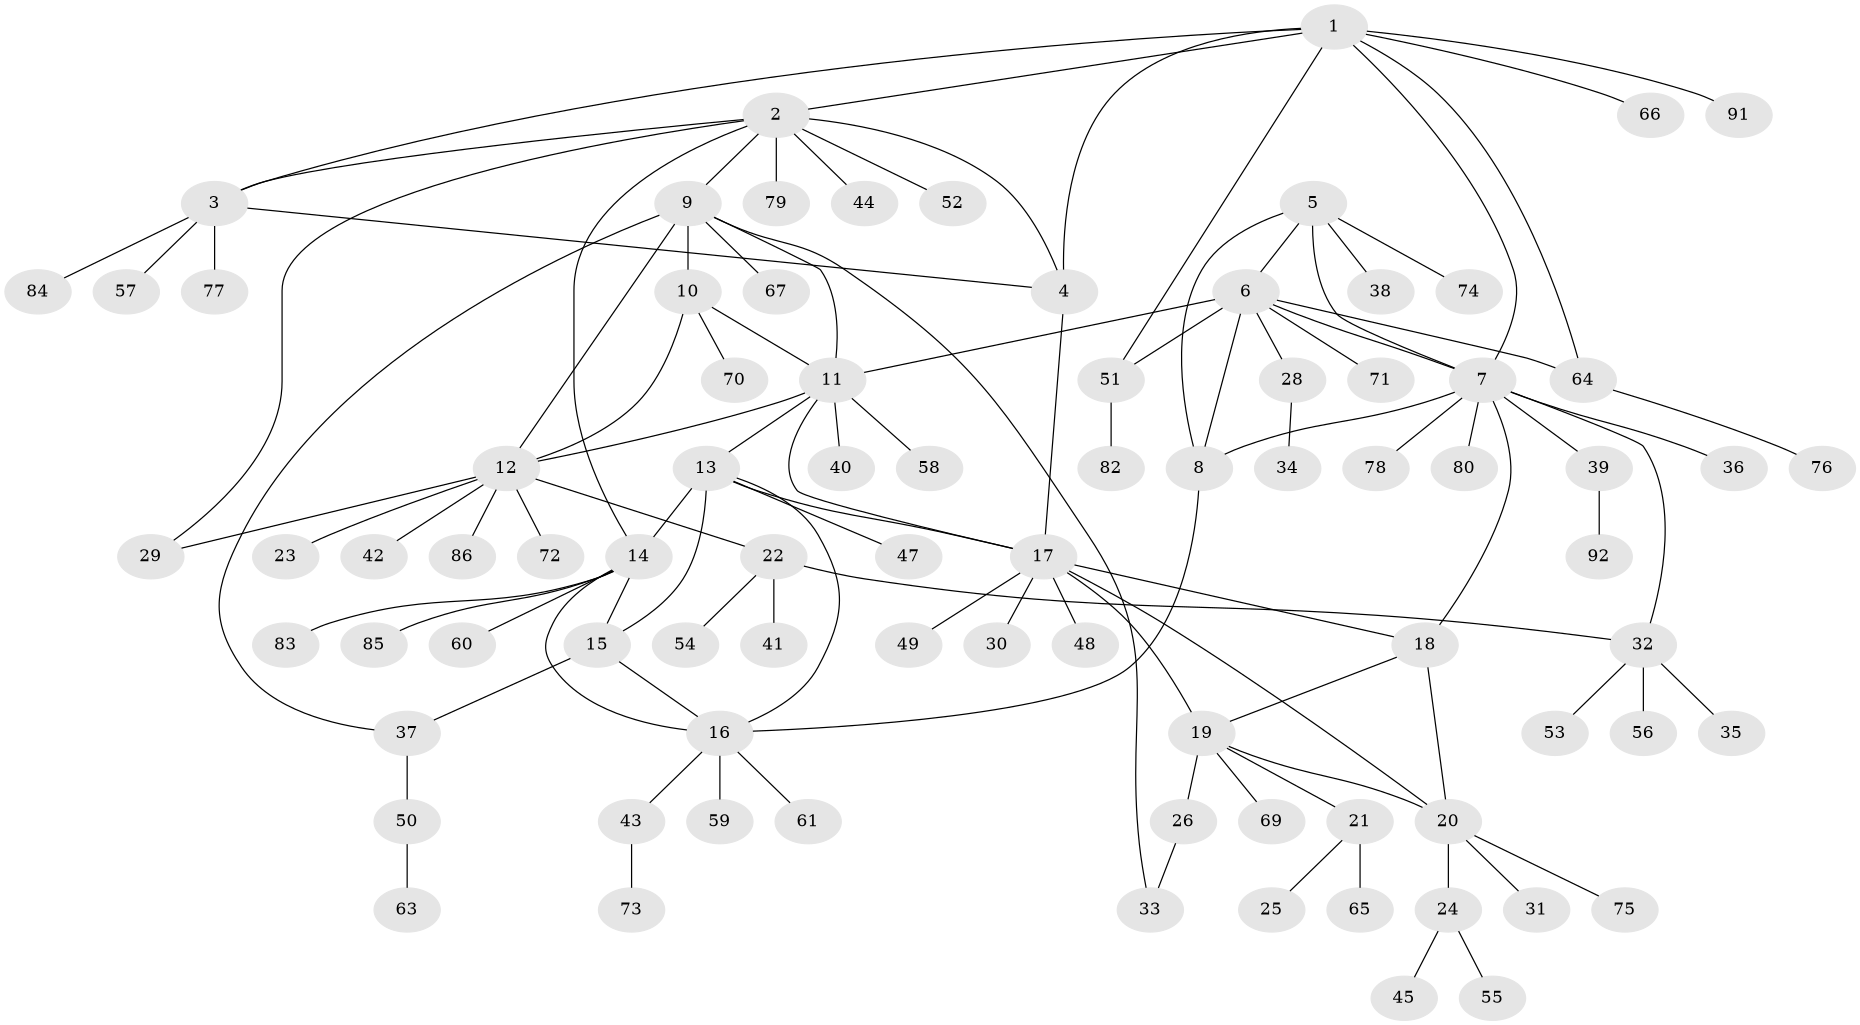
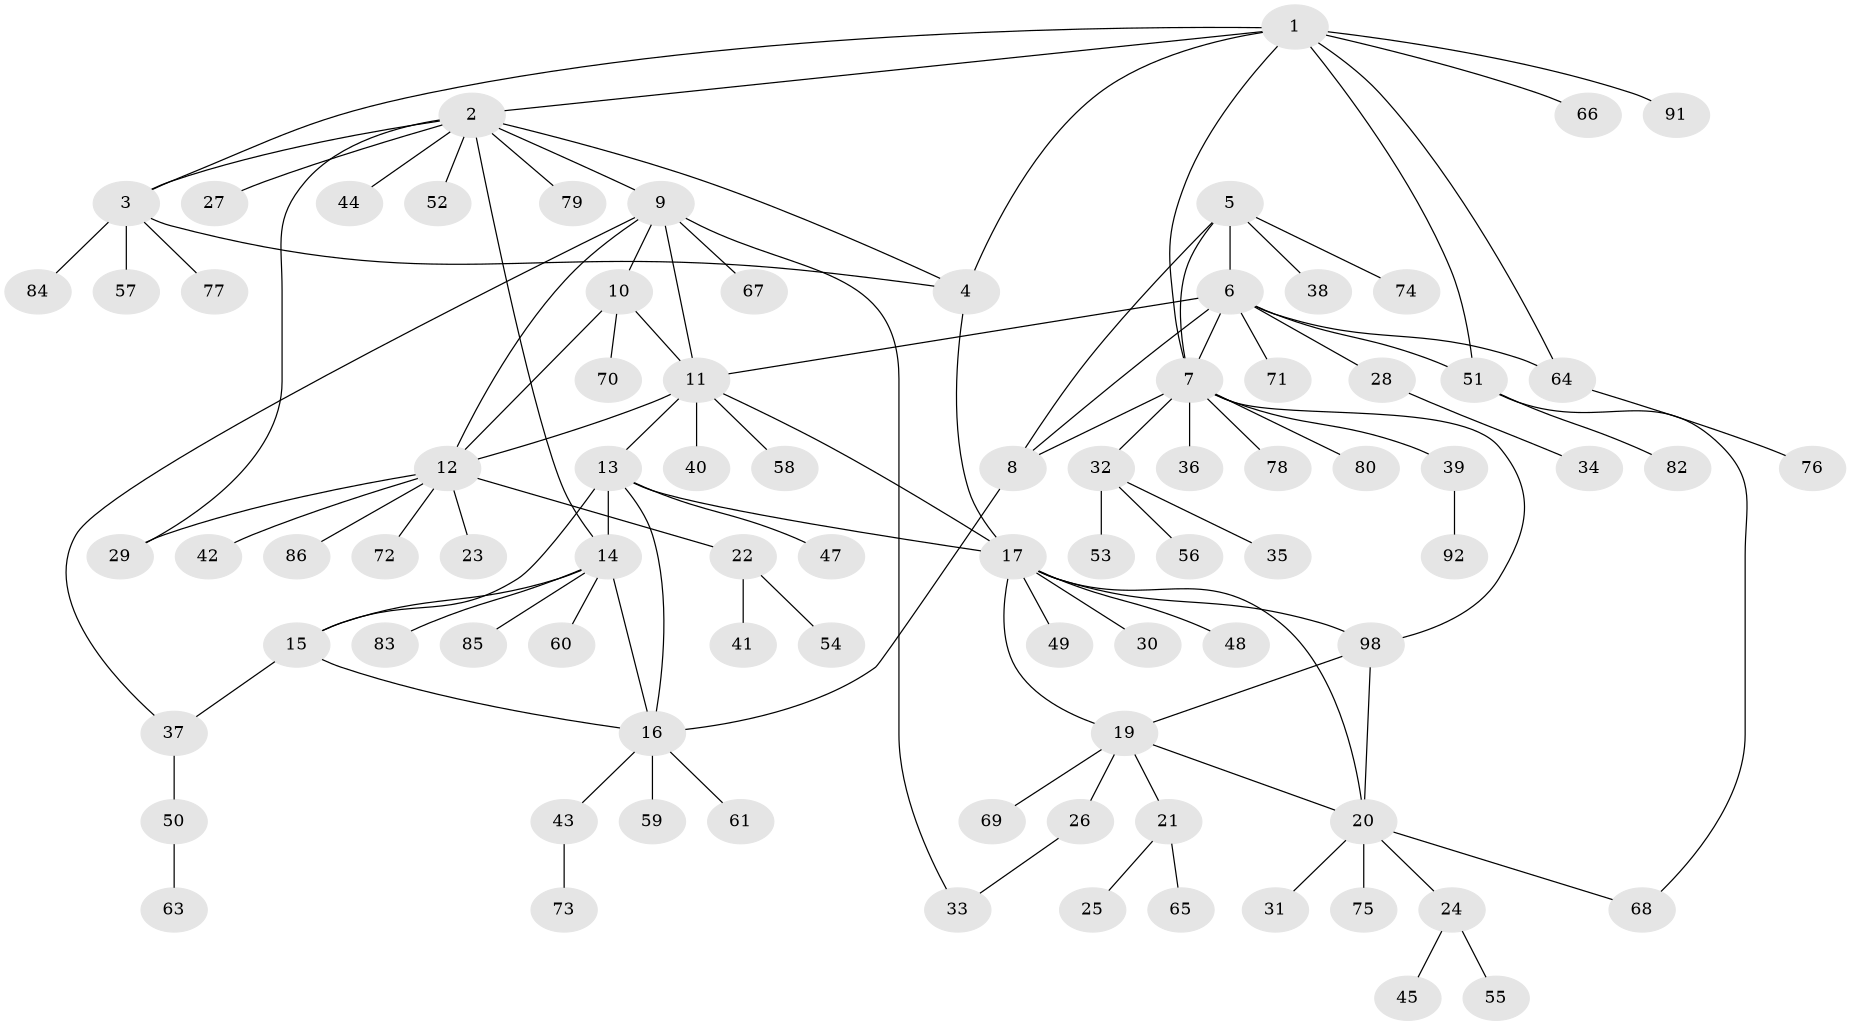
none -> (215, 204)
(1207, 608) -> none
(1425, 645) -> (1371, 645)
none -> (1642, 910)
